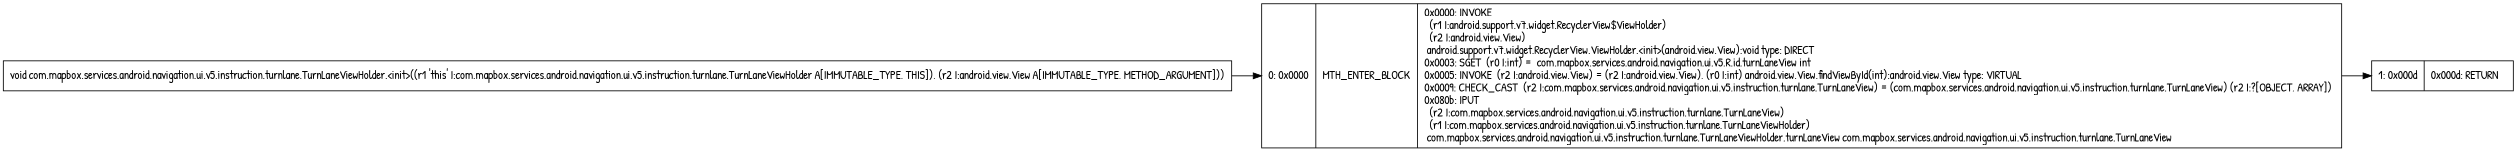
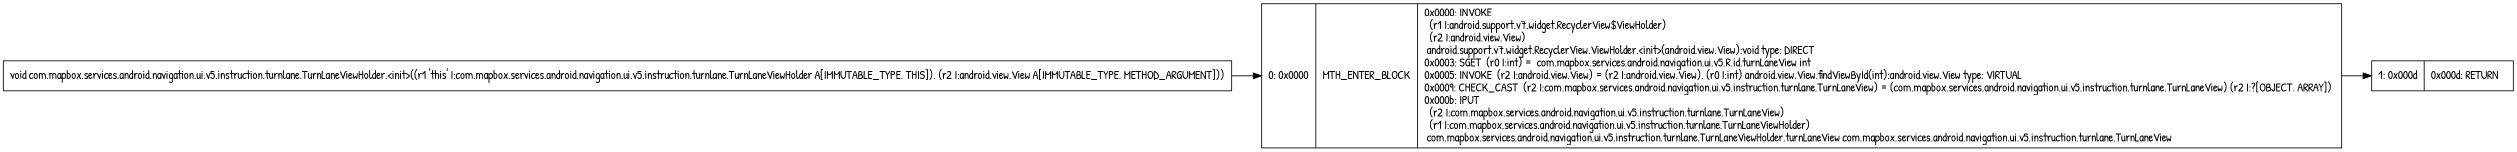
(1455, 100) -> (1455, 100)
